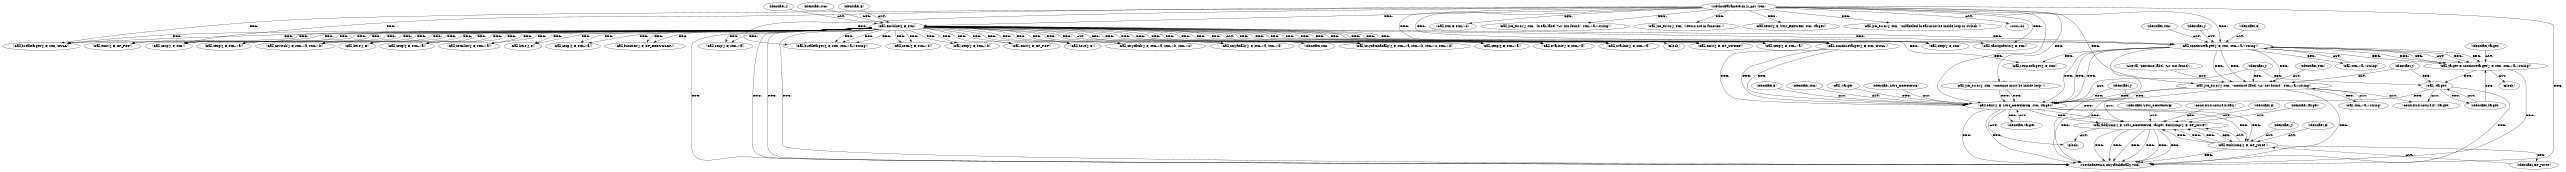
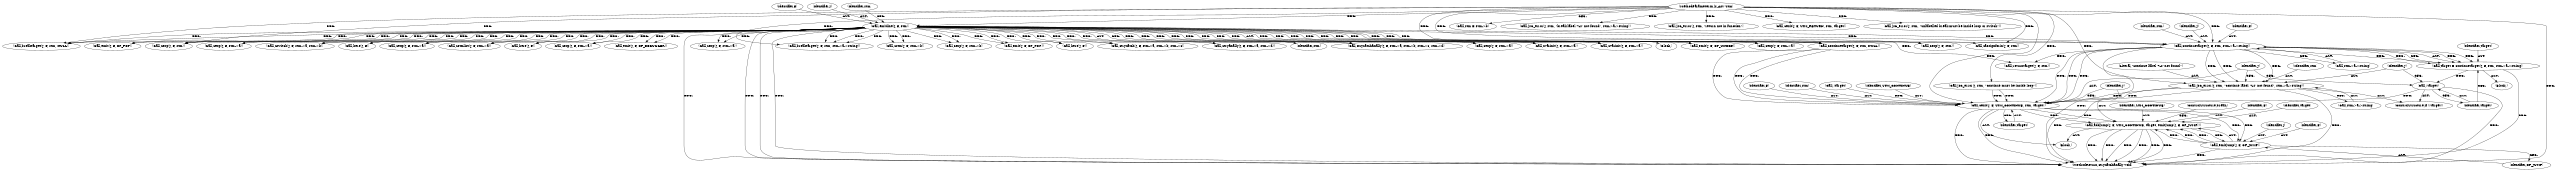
(2017, 26) -> none
(645, 46) -> (641, 46)
